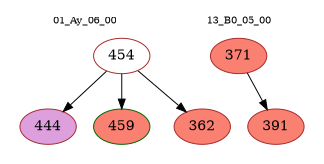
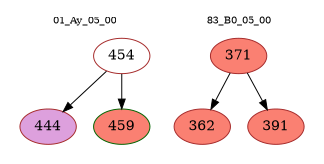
(85, 21) -> (85, 21)
(239, 21) -> (239, 21)
(151, 82) -> (223, 87)
